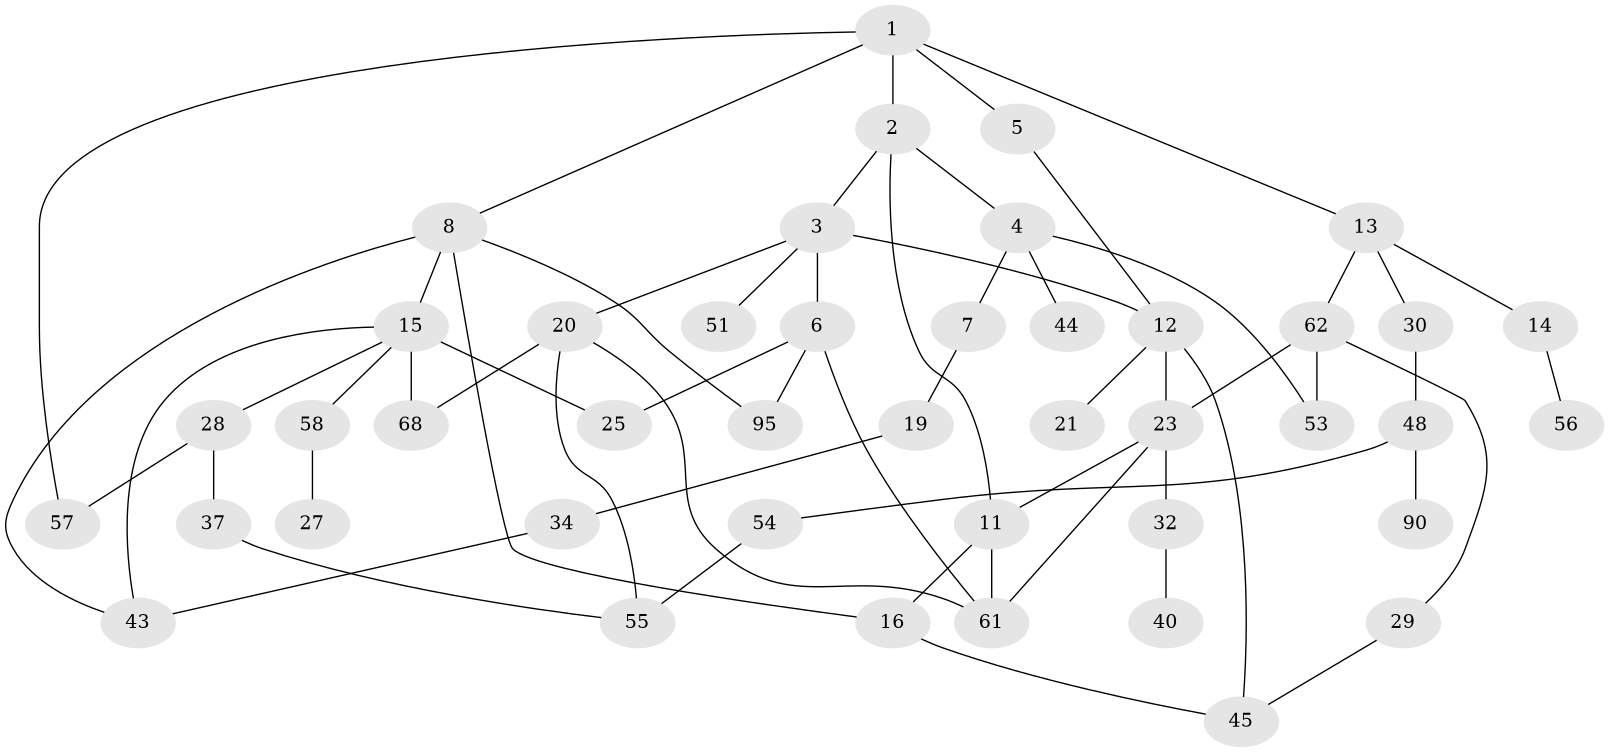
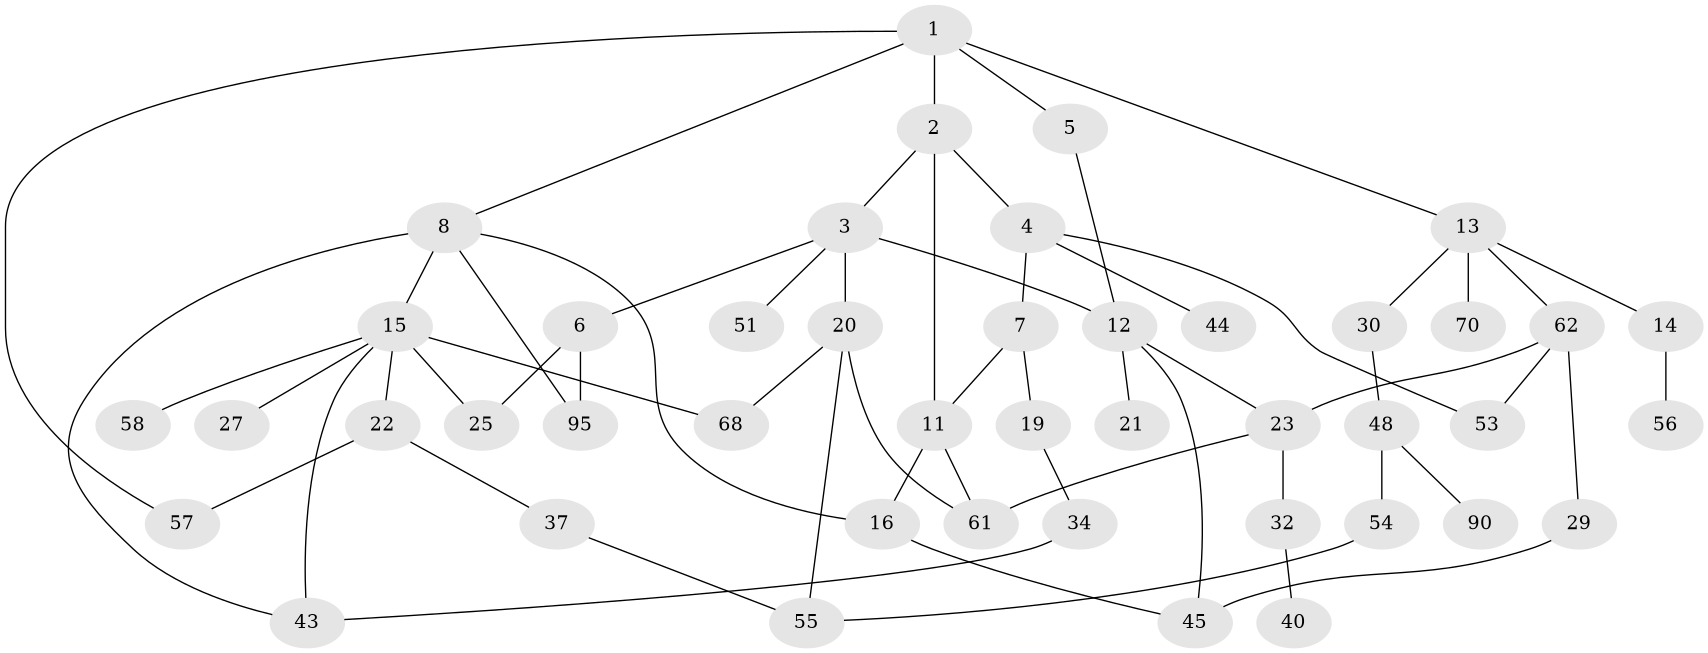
none -> (1468, 327)
(214, 425) -> (383, 425)
(312, 475) -> (314, 376)
(1079, 475) -> (978, 376)
(887, 483) -> none
